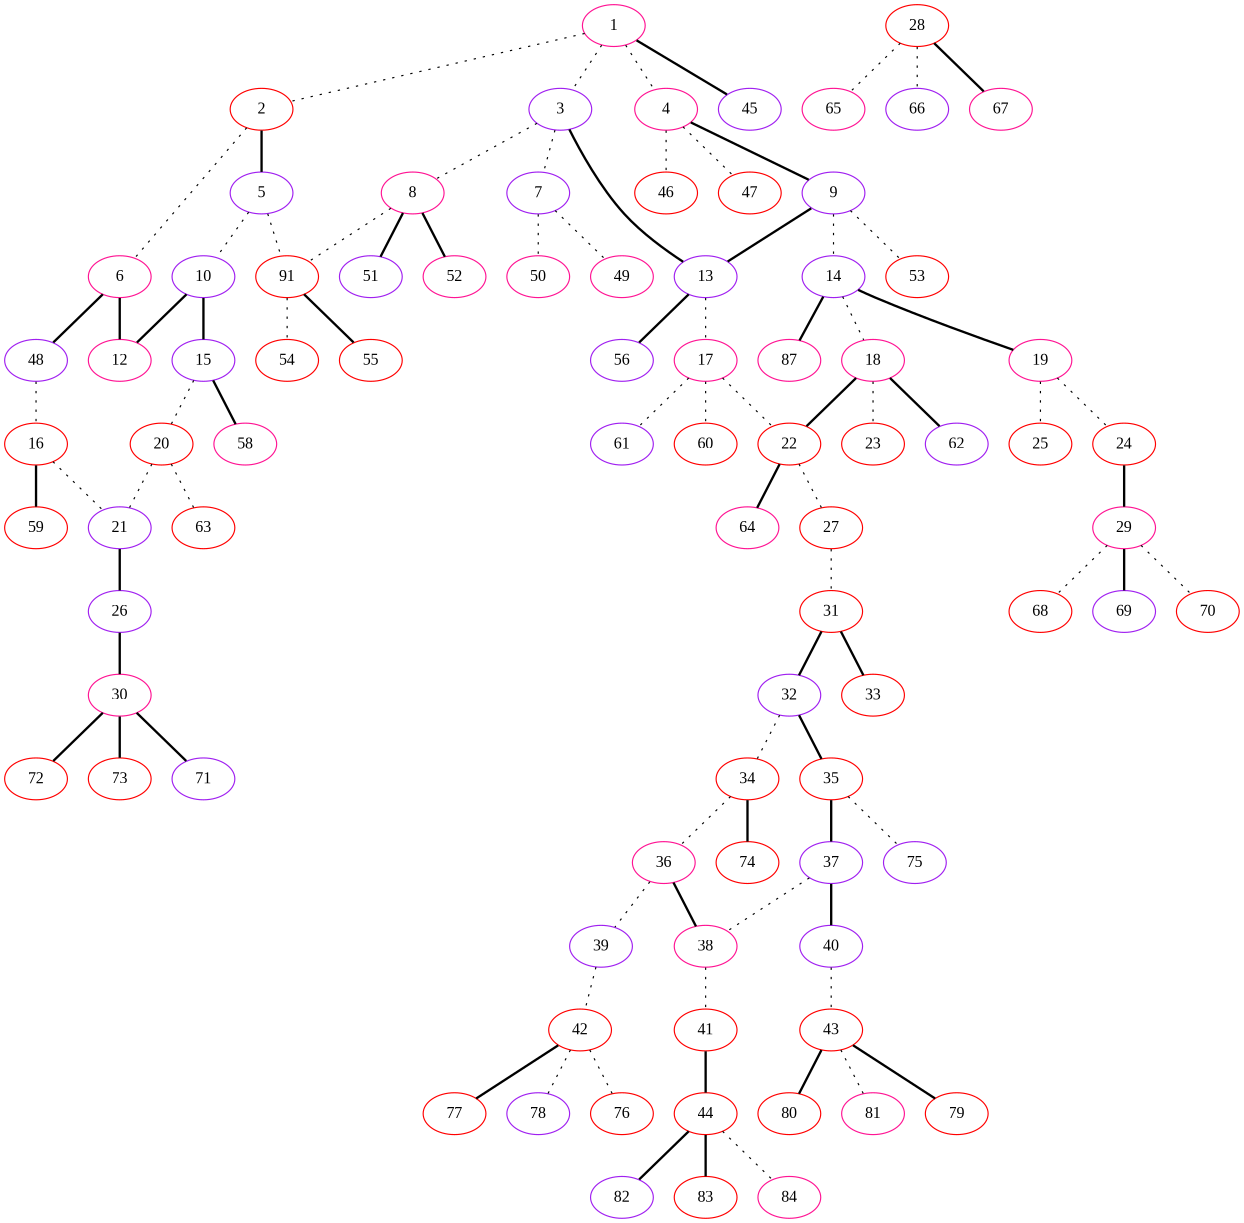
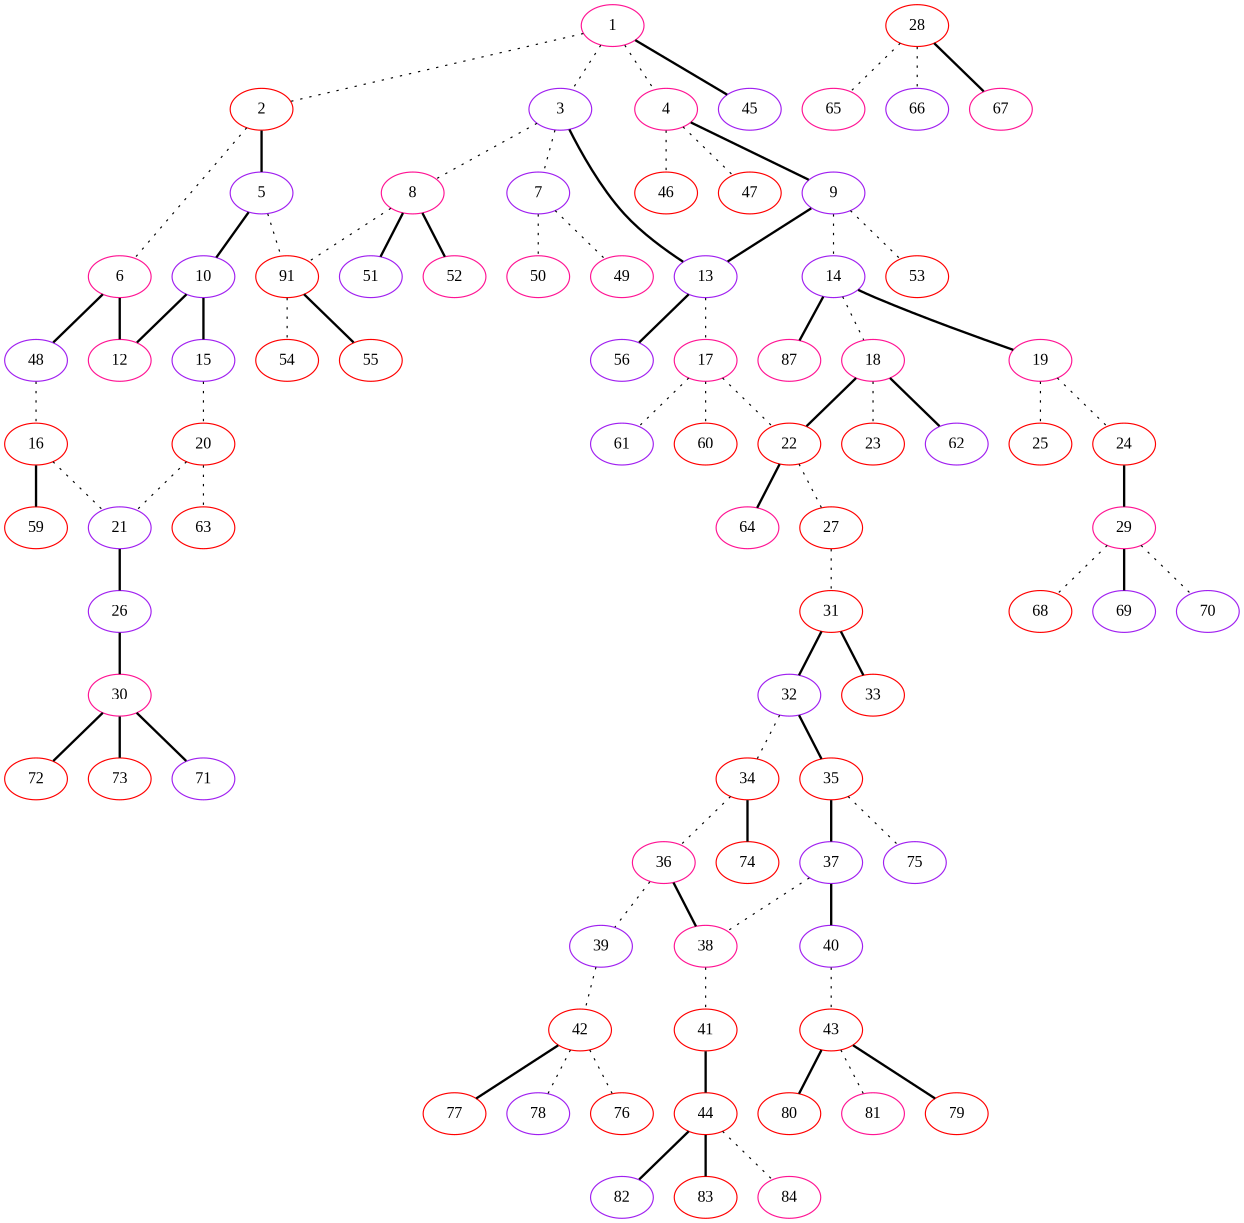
(232, 235) -> (232, 235)
(245, 444) -> none
(1208, 611) -> (1208, 611)
